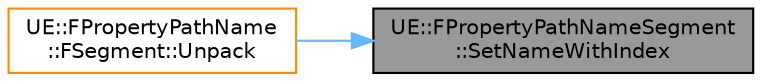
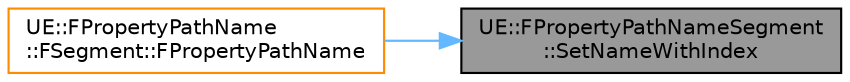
(152, 41) -> (196, 41)
